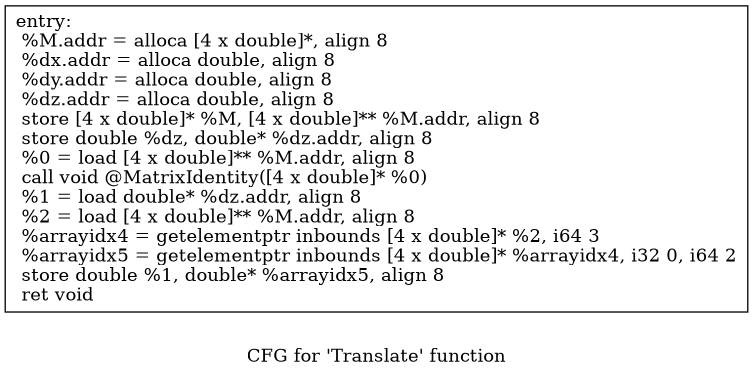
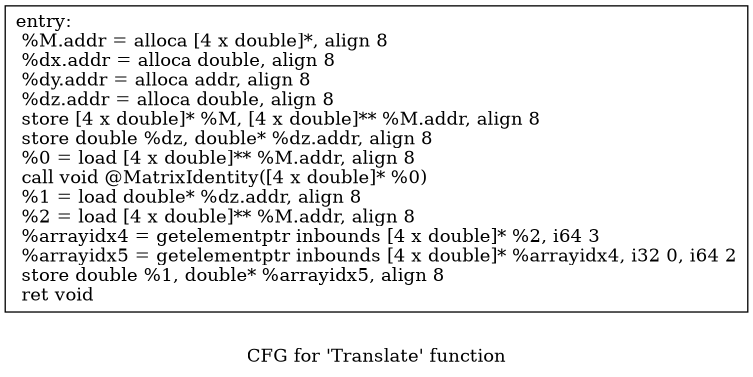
(175, 80) -> (163, 80)
